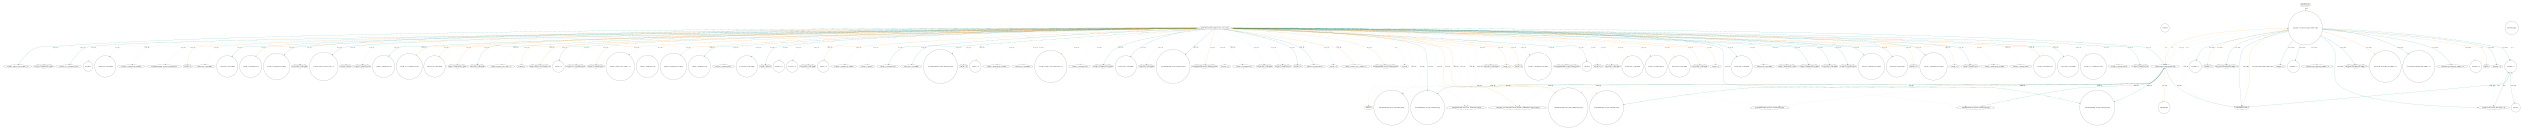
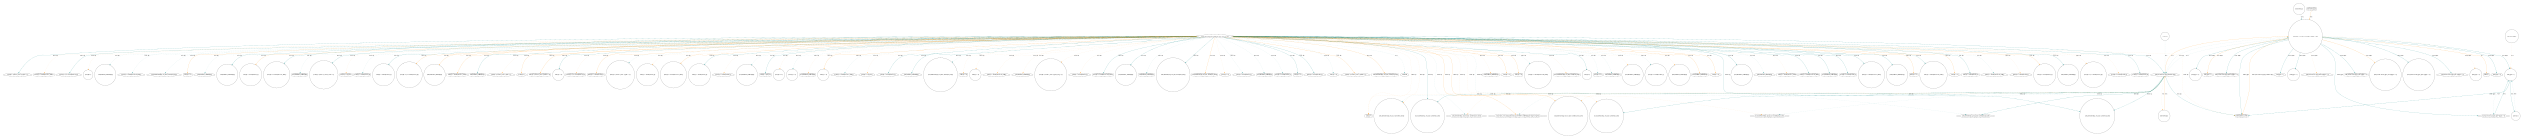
none -> (2299, 9)
